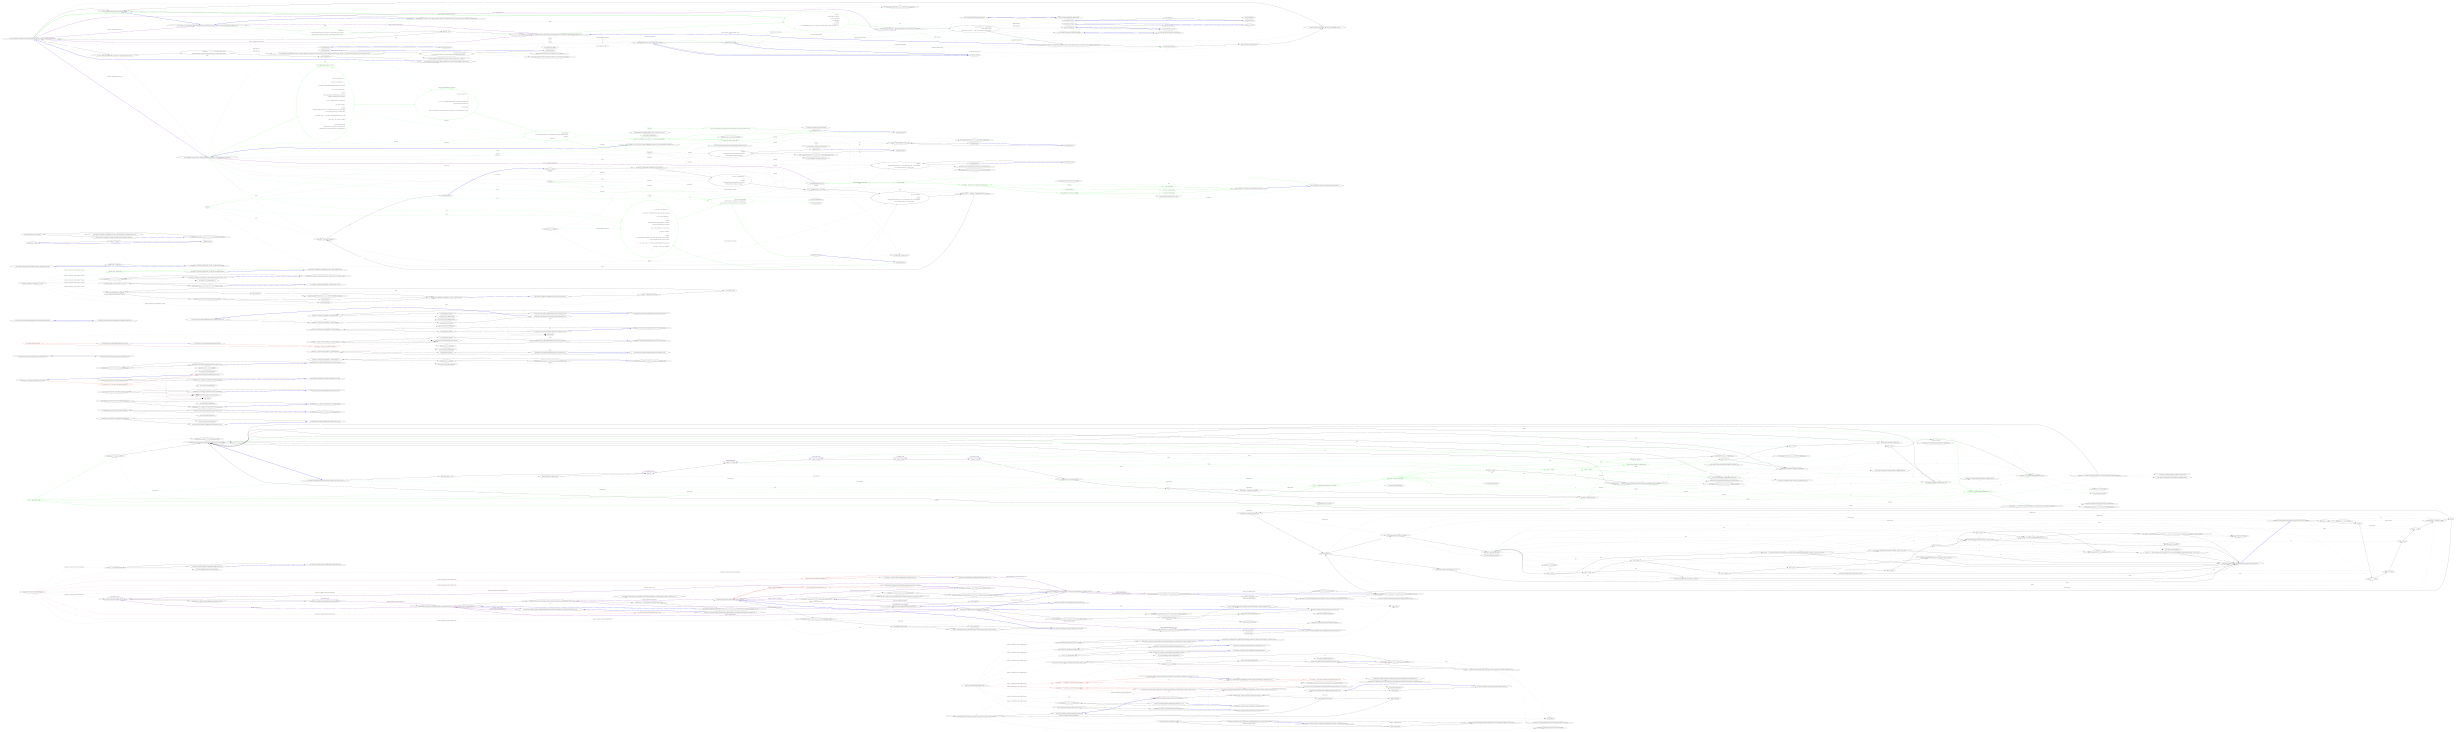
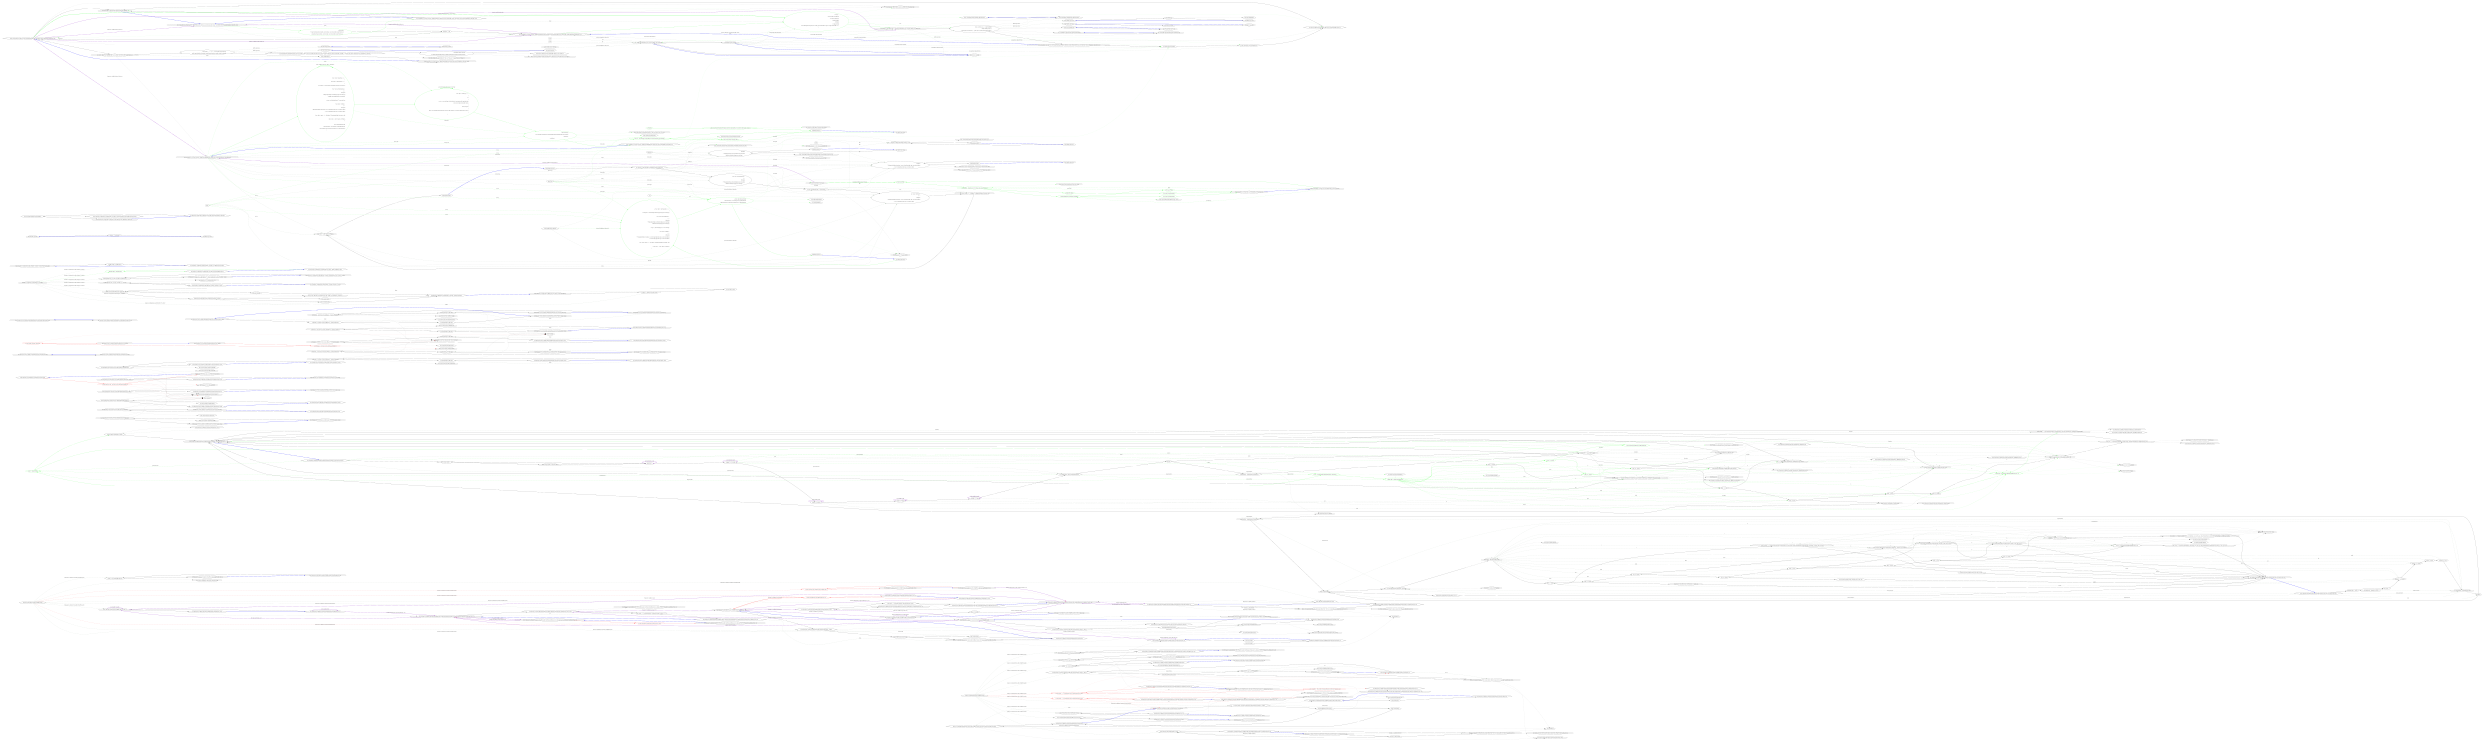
none -> (1972, 573)
